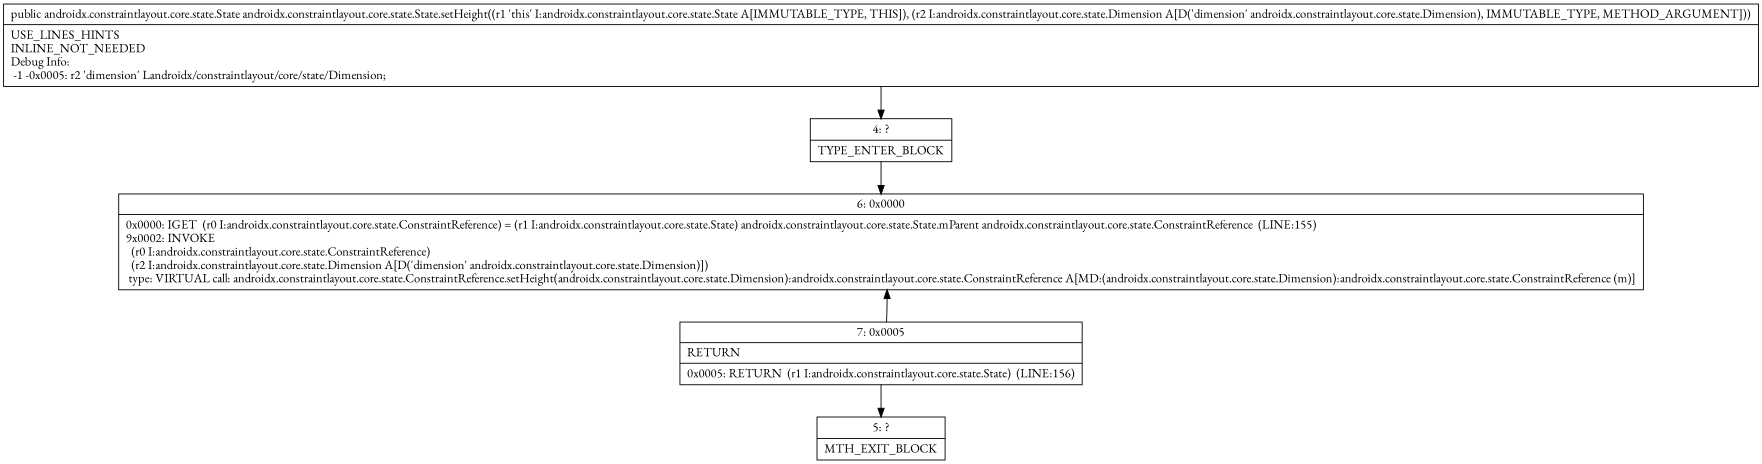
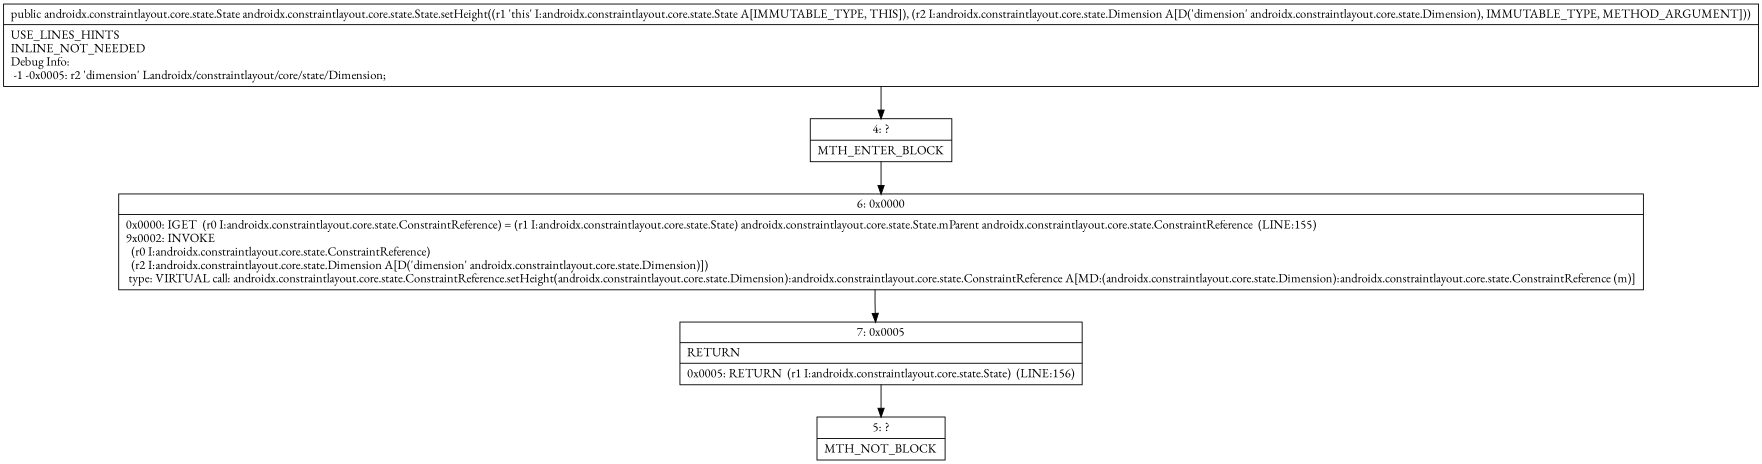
(881, 150) -> (881, 150)
(887, 311) -> (875, 301)
(881, 449) -> (881, 449)
